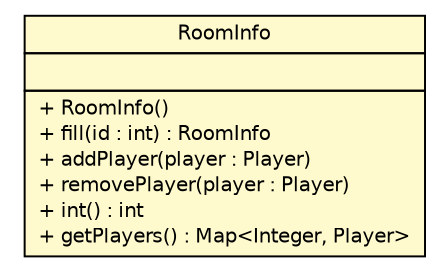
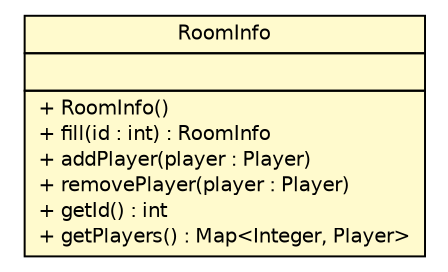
(92, 211) -> (104, 211)
